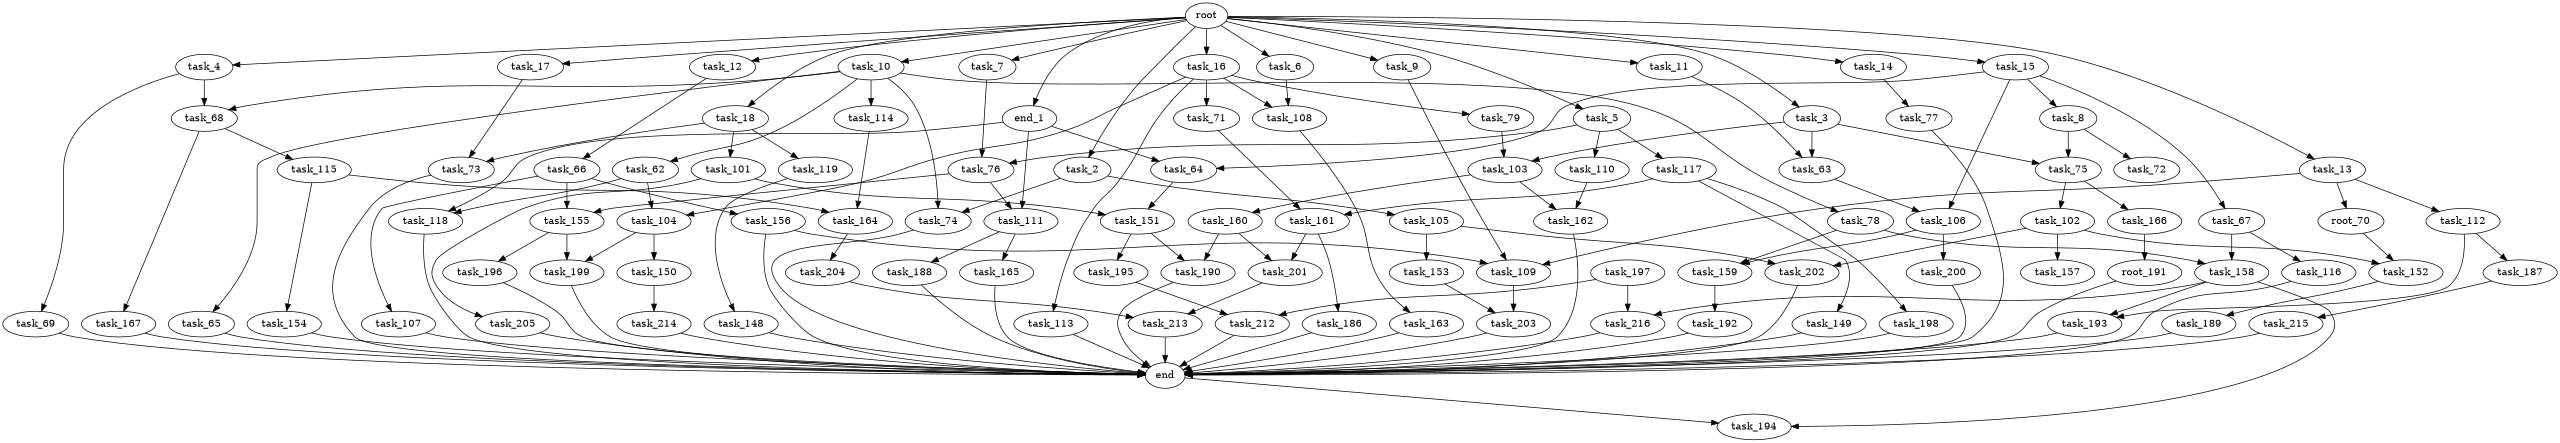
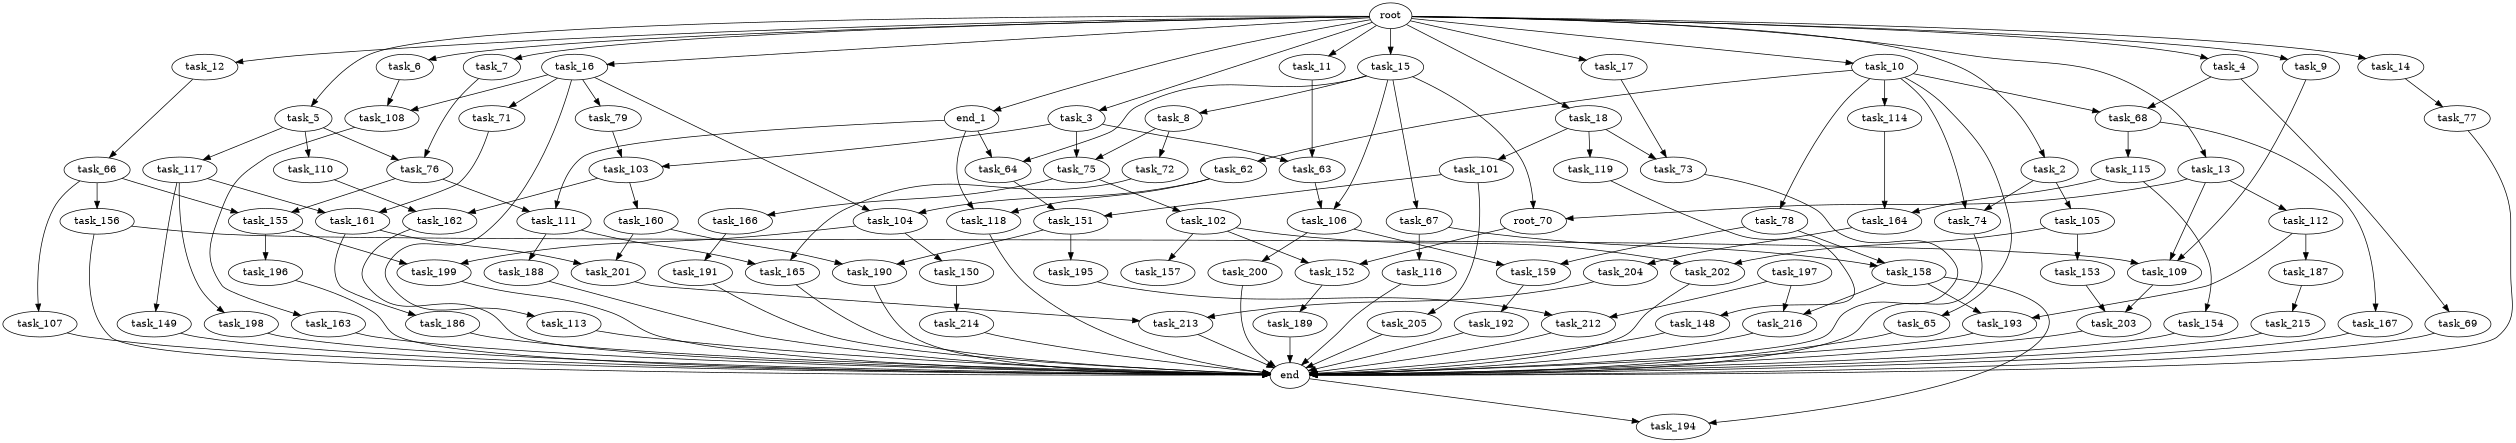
none -> (1490, 124)
none -> (953, 184)
(2145, 273) -> (695, 273)
